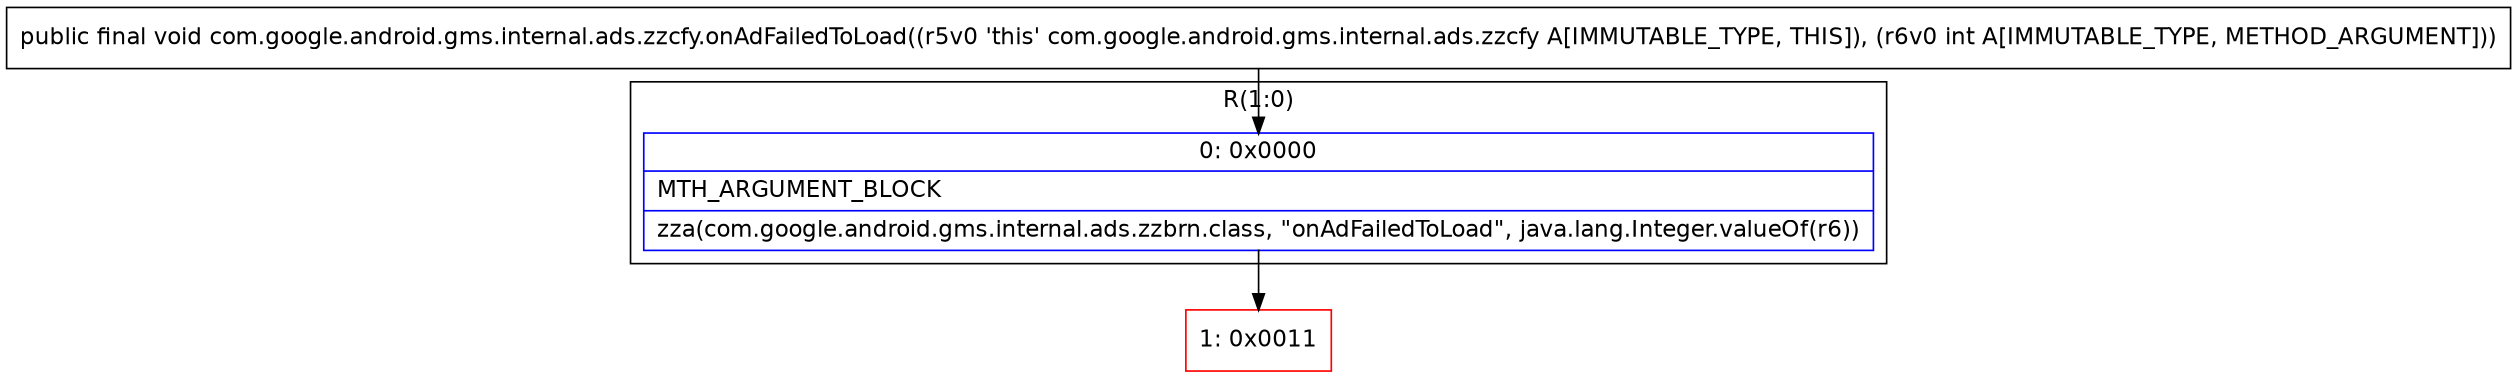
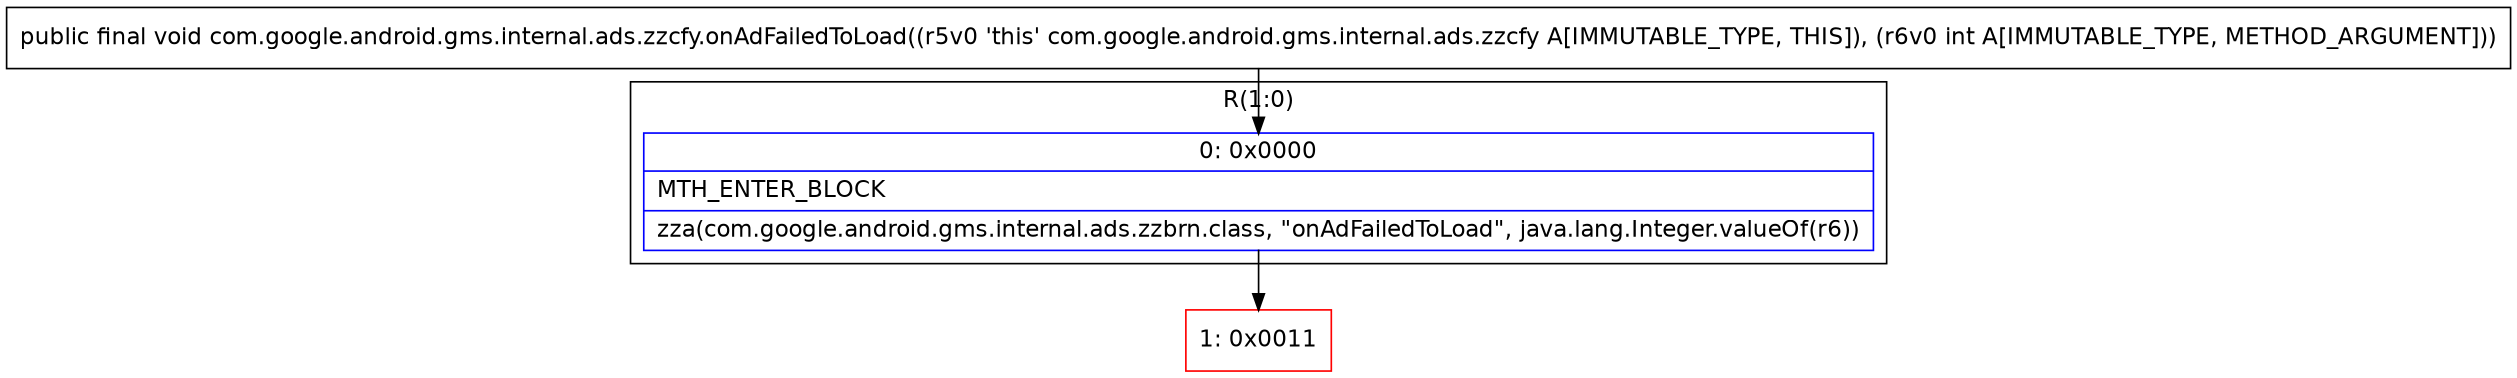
(799, 190) -> (772, 190)
